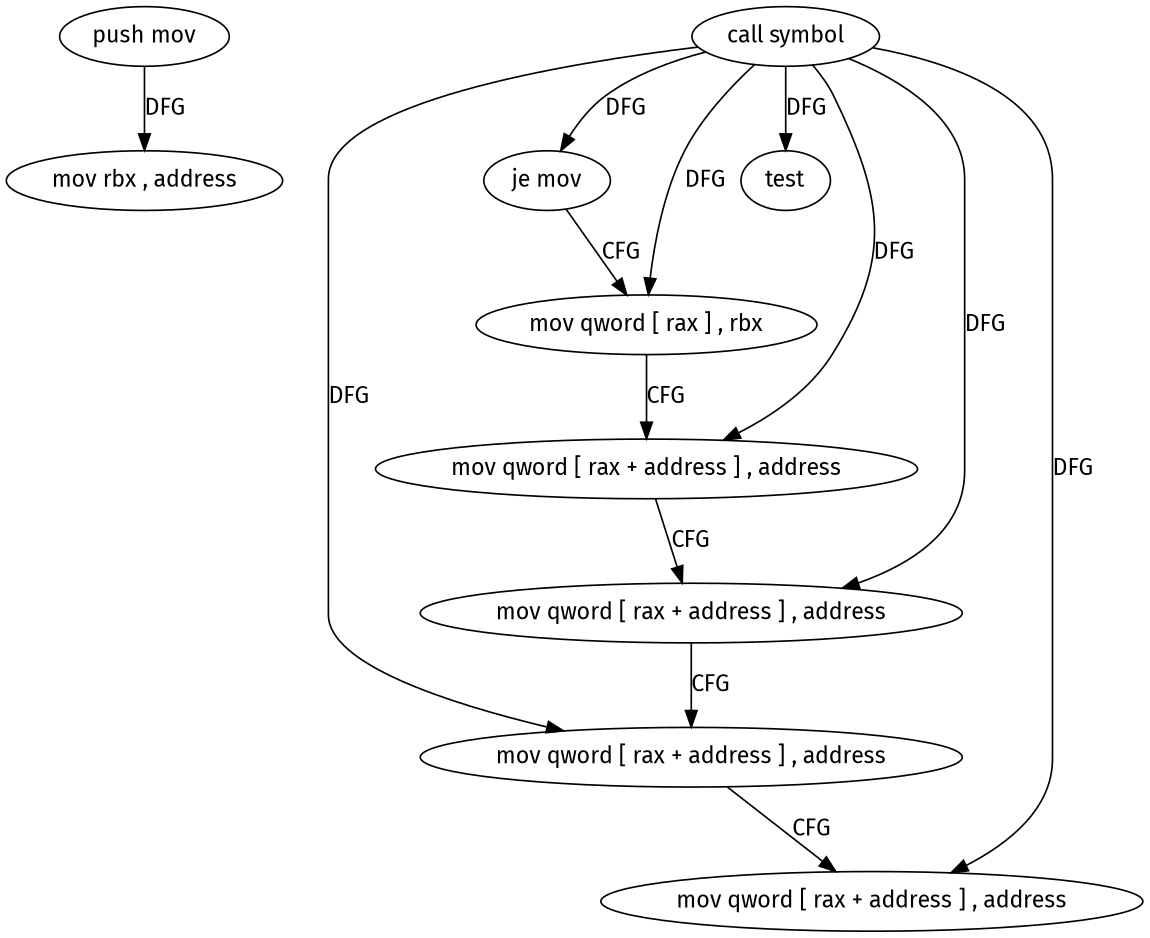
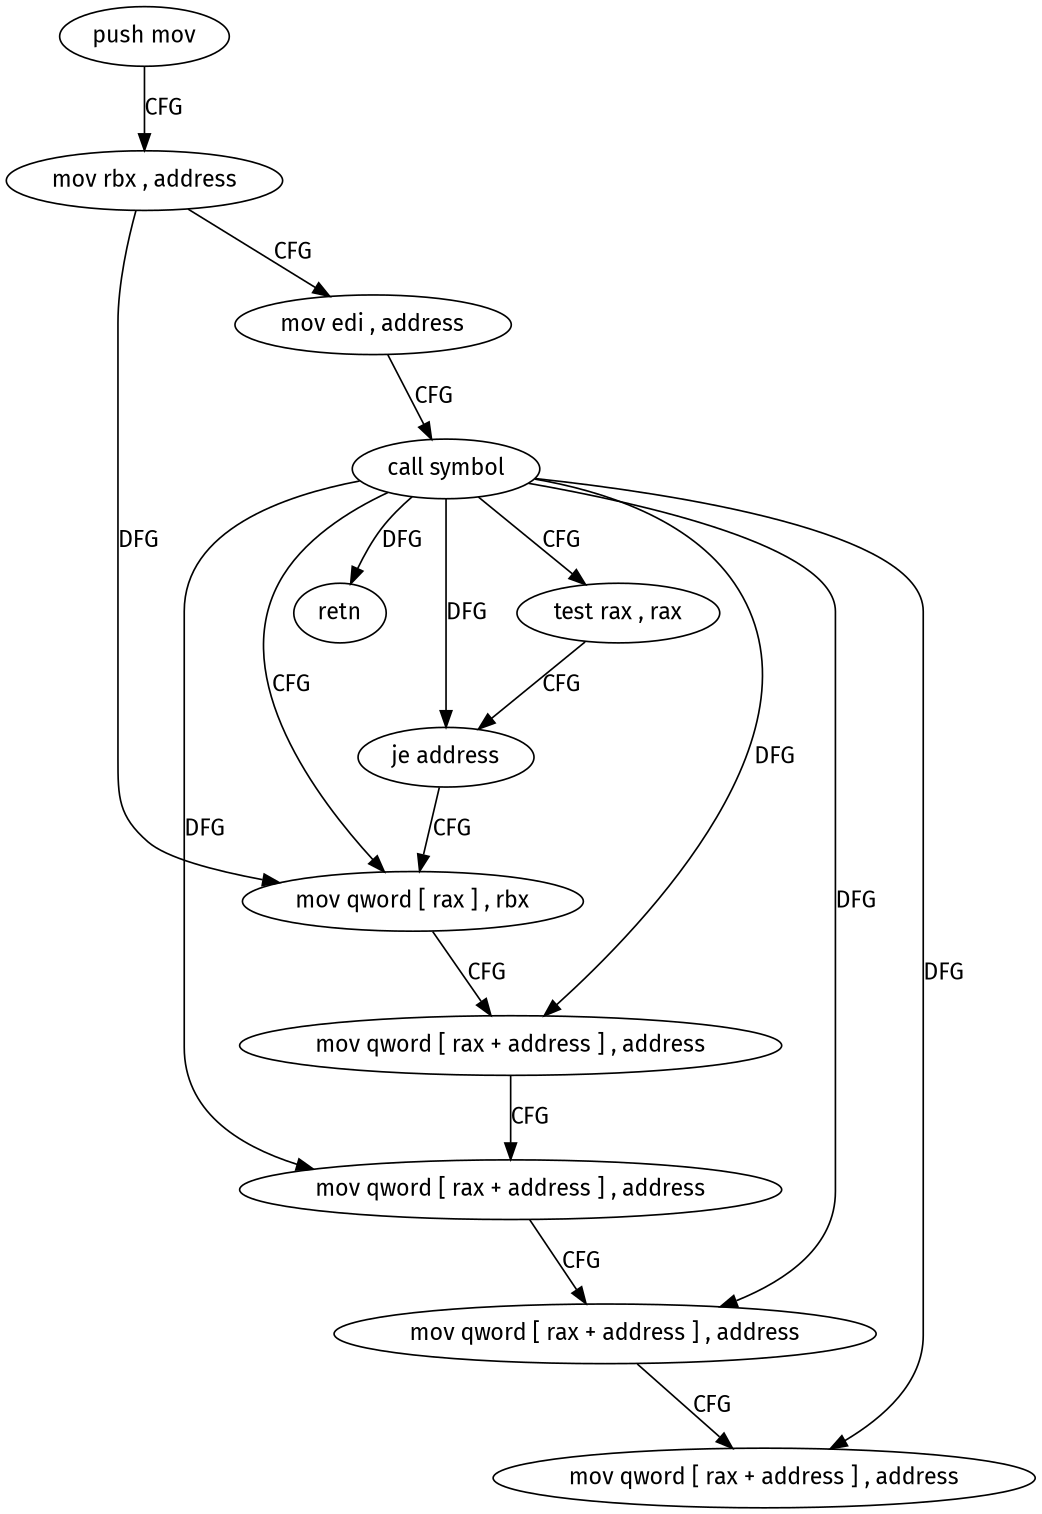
(165, 109) -> (164, 109)
(547, 181) -> (446, 757)
(705, 181) -> (292, 685)
(786, 181) -> (340, 613)
none -> (373, 325)
none -> (118, 591)
none -> (618, 613)
